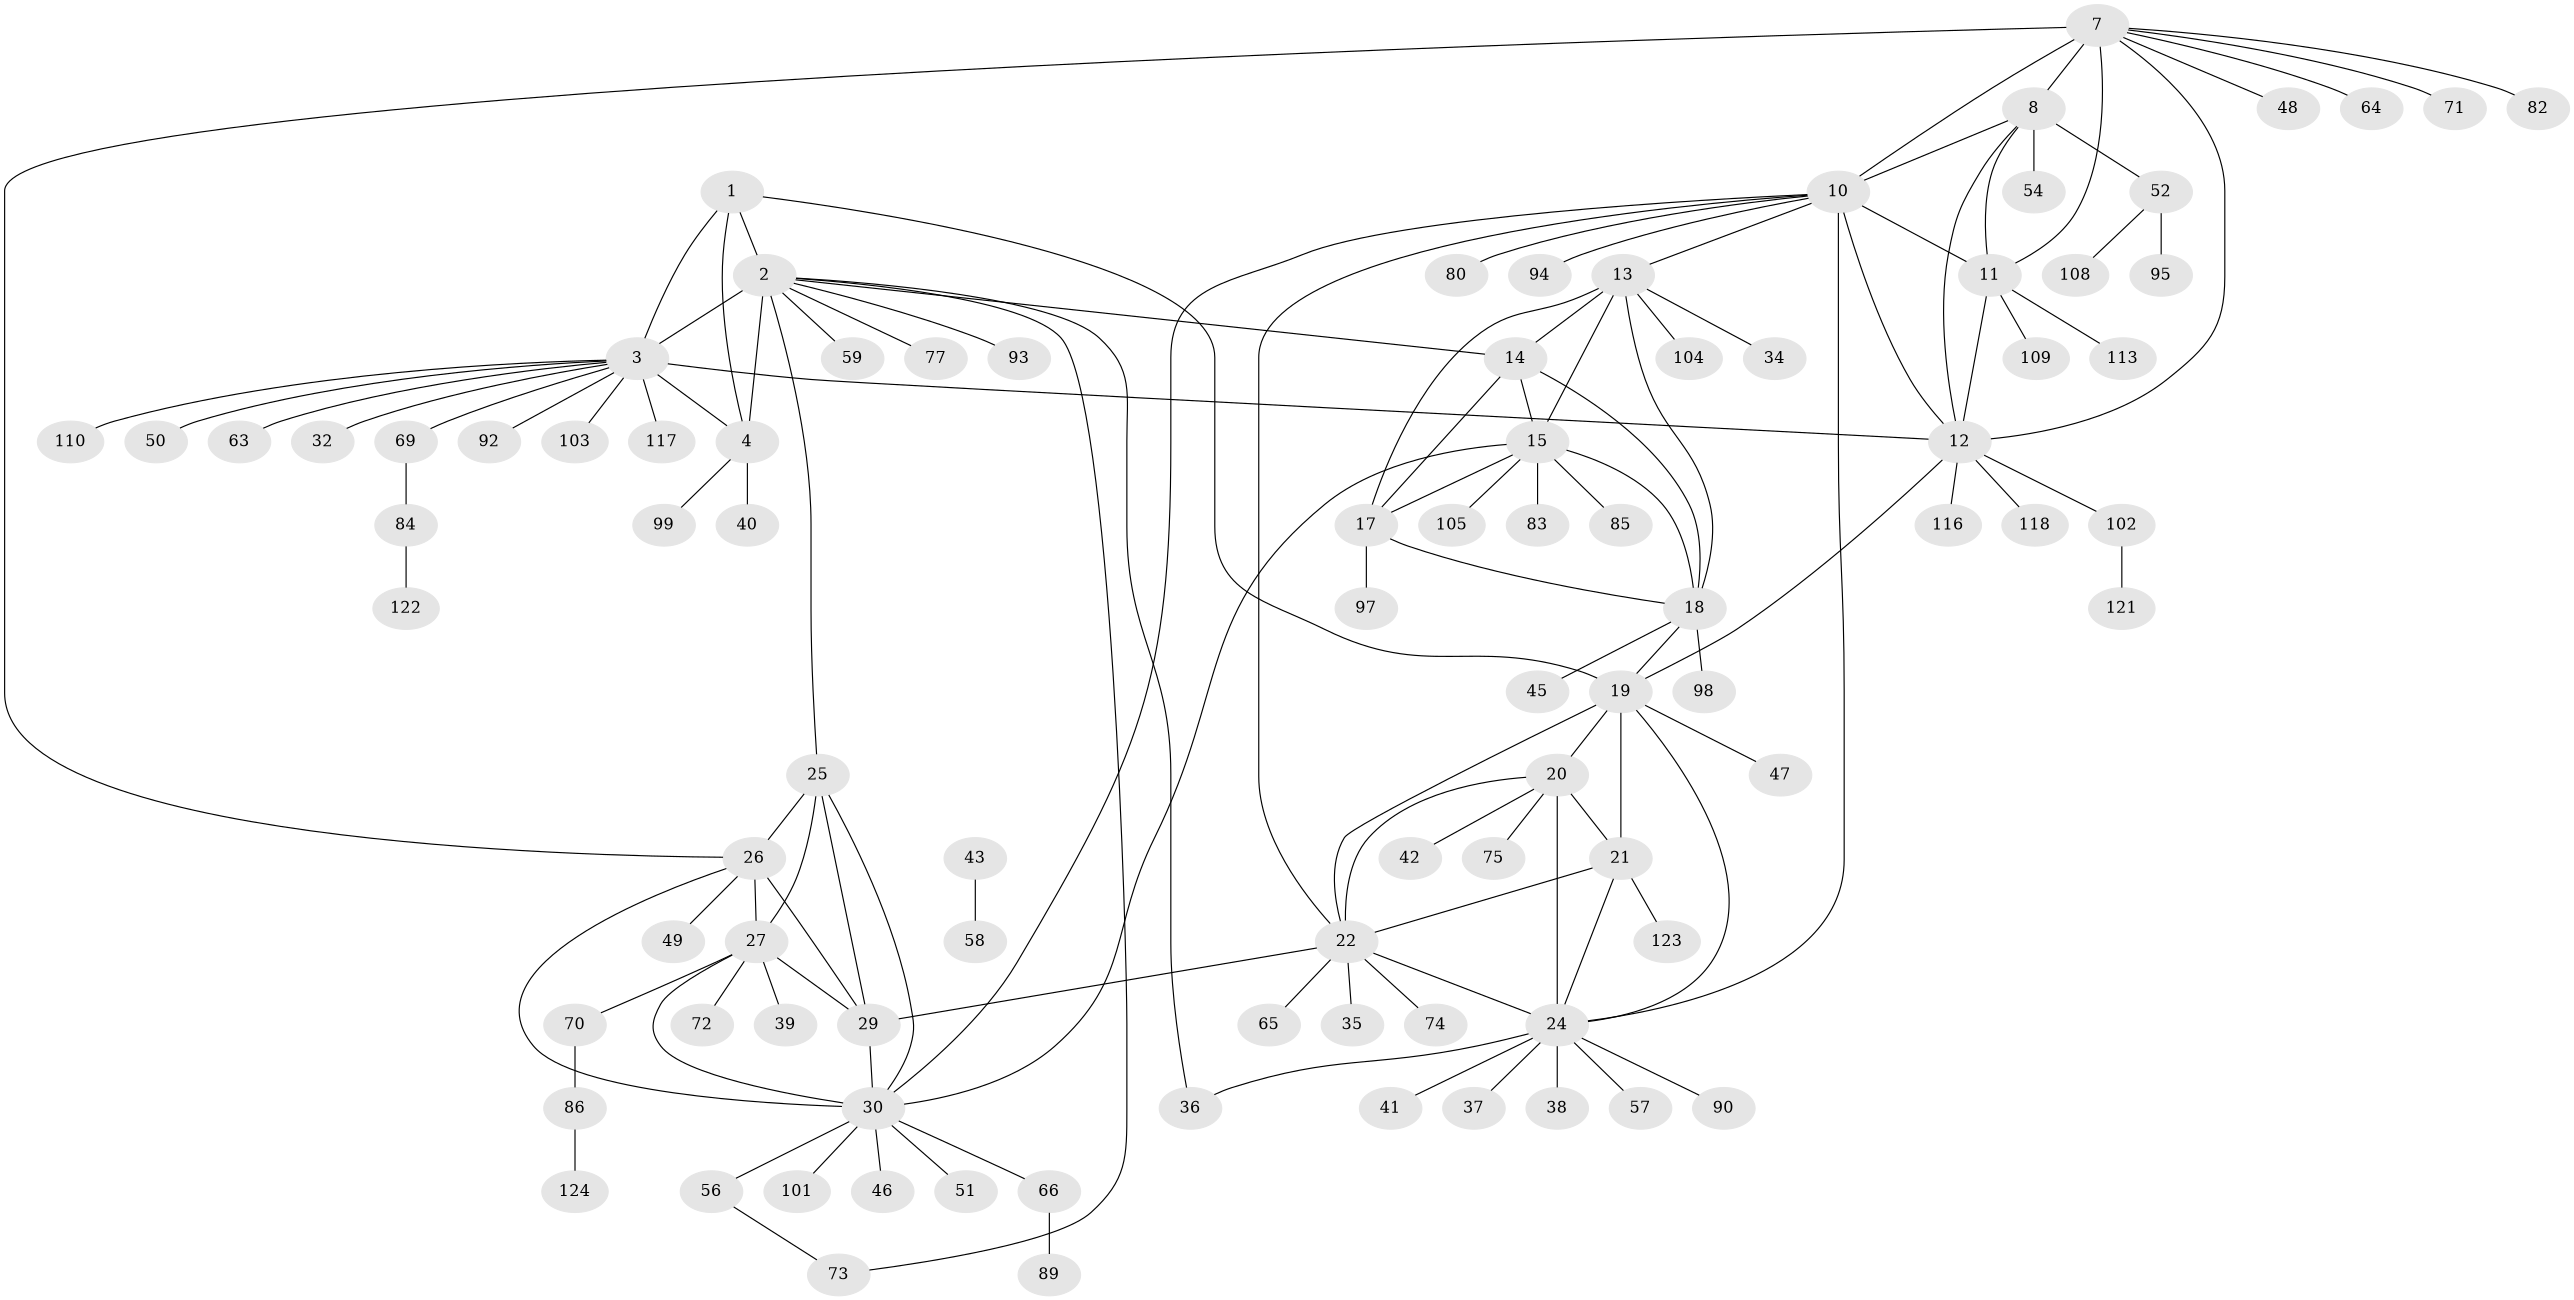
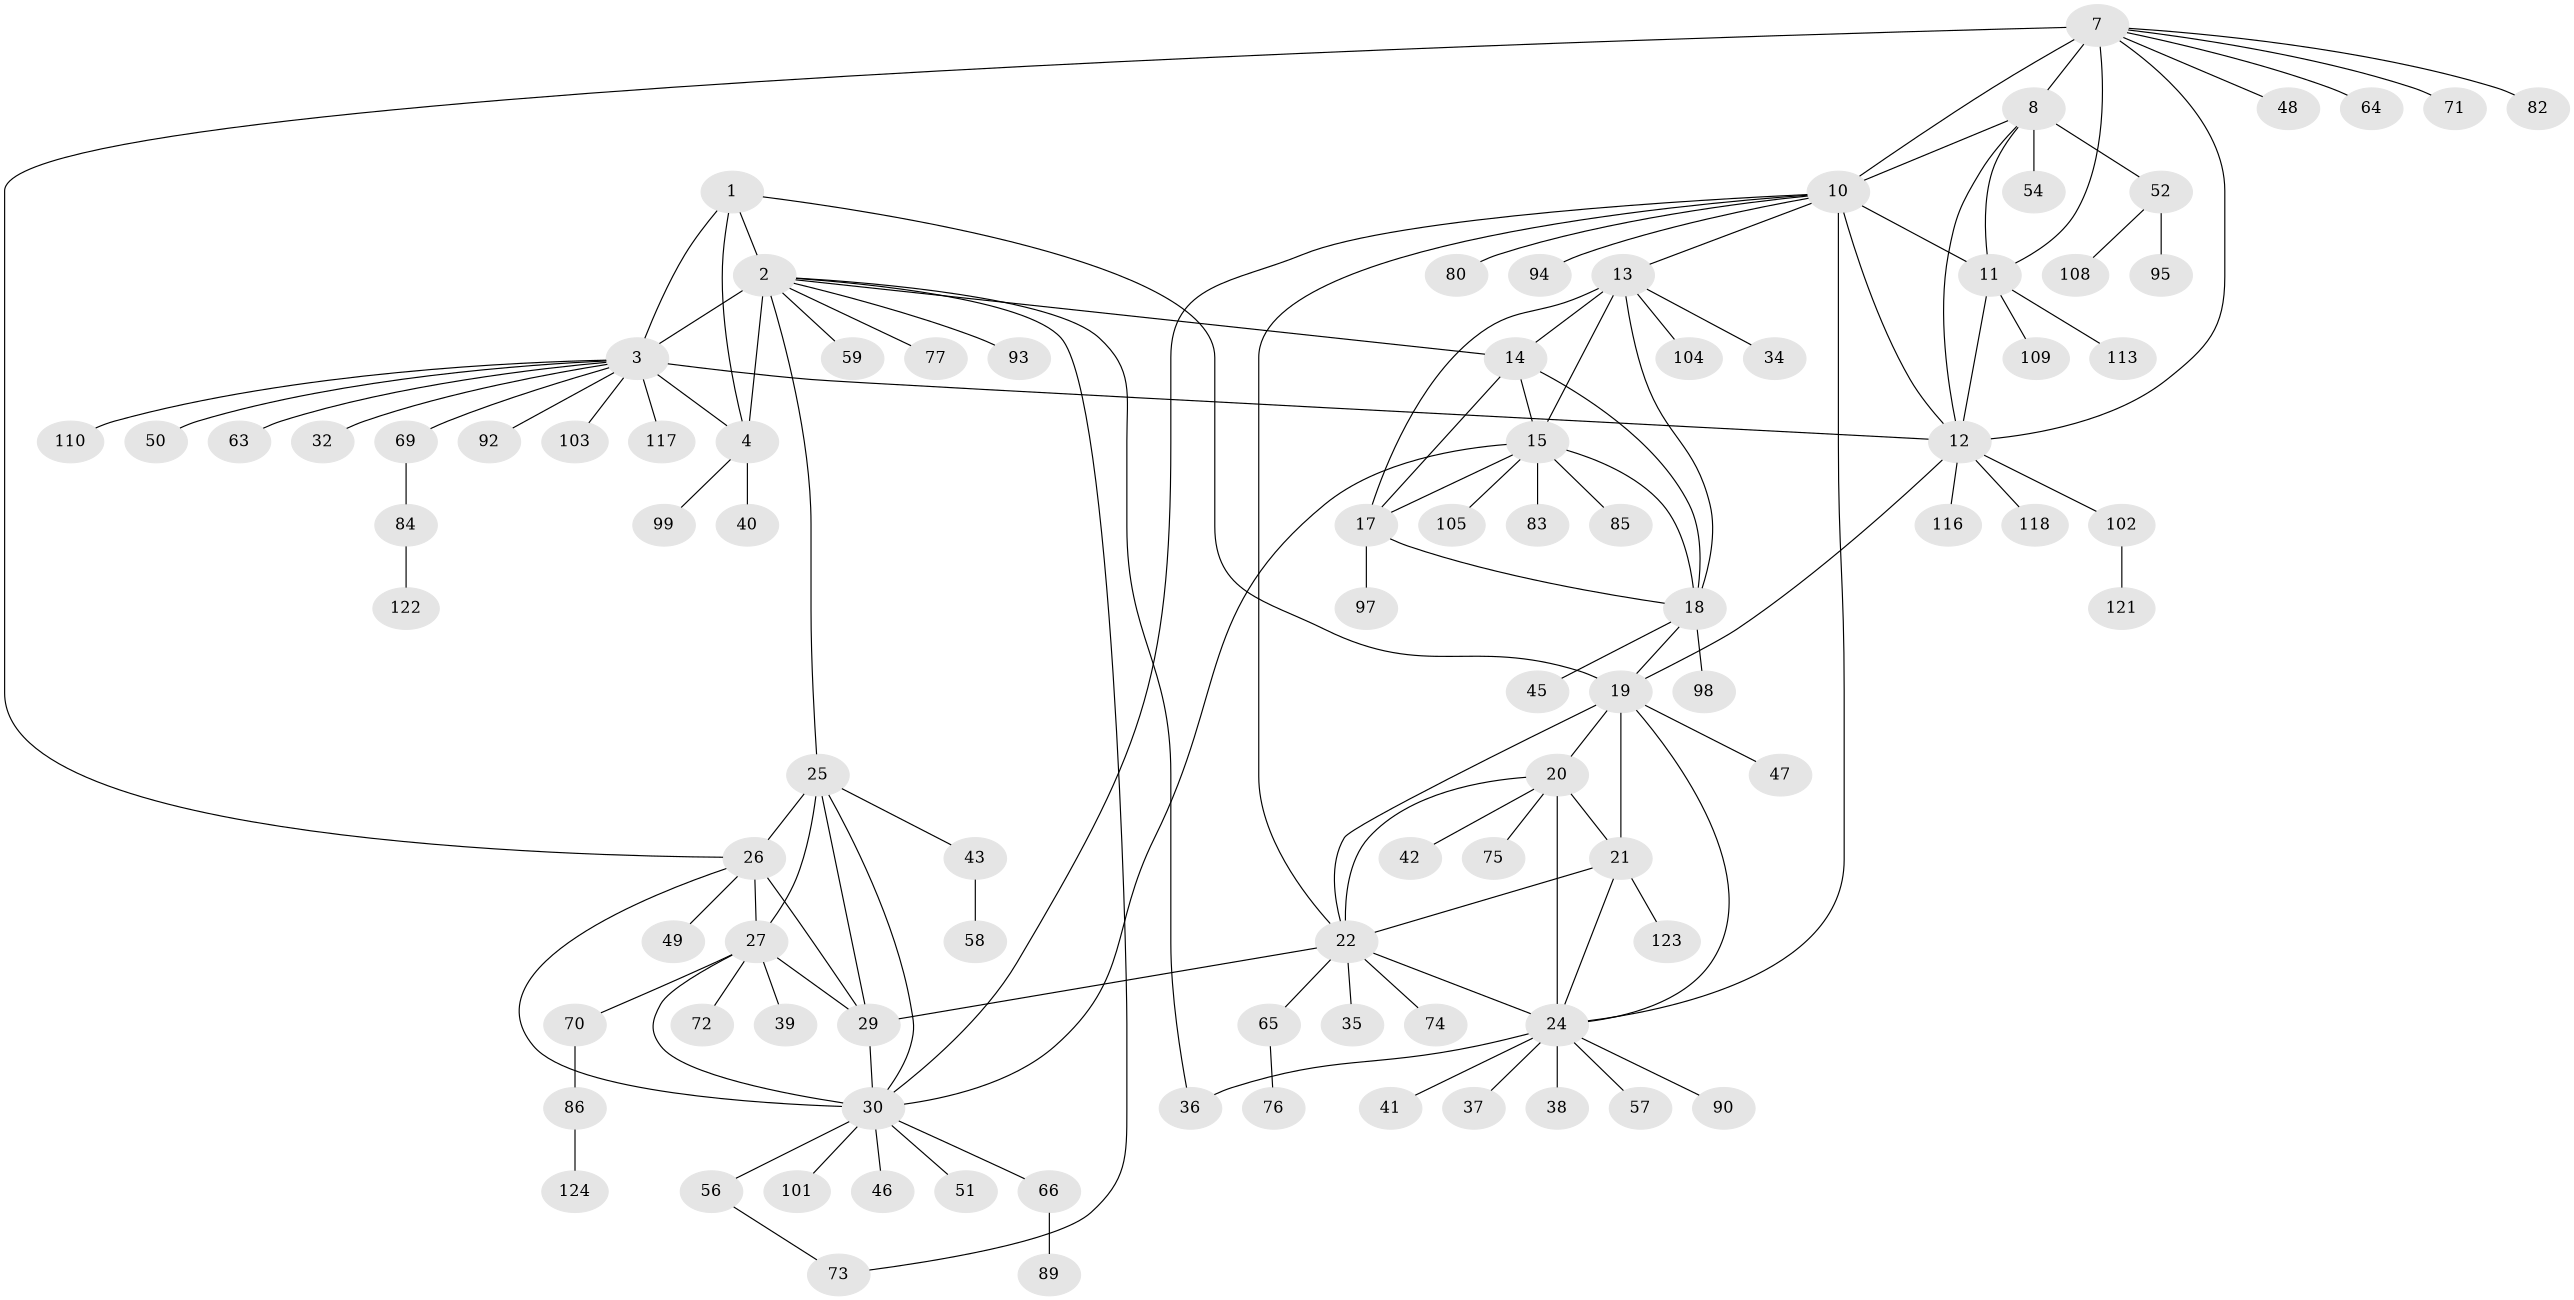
none -> (897, 817)
none -> (1274, 1108)
